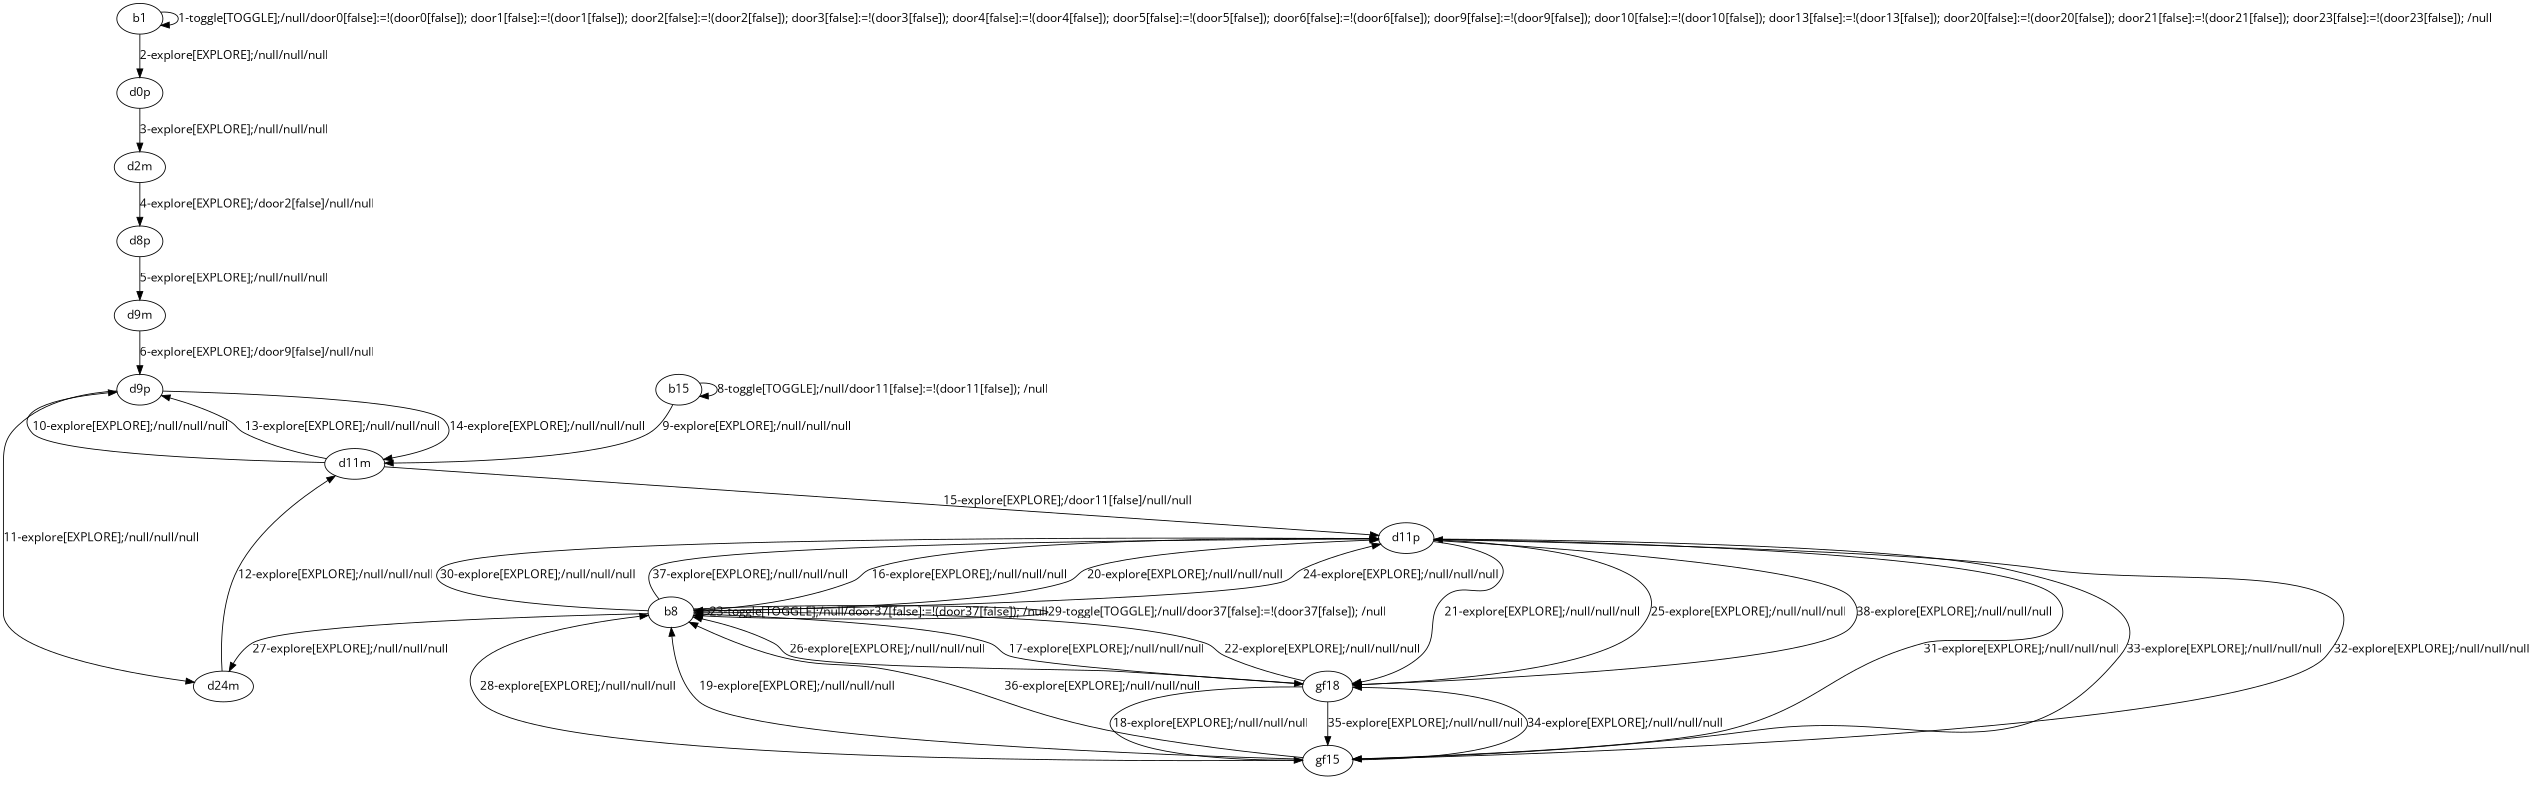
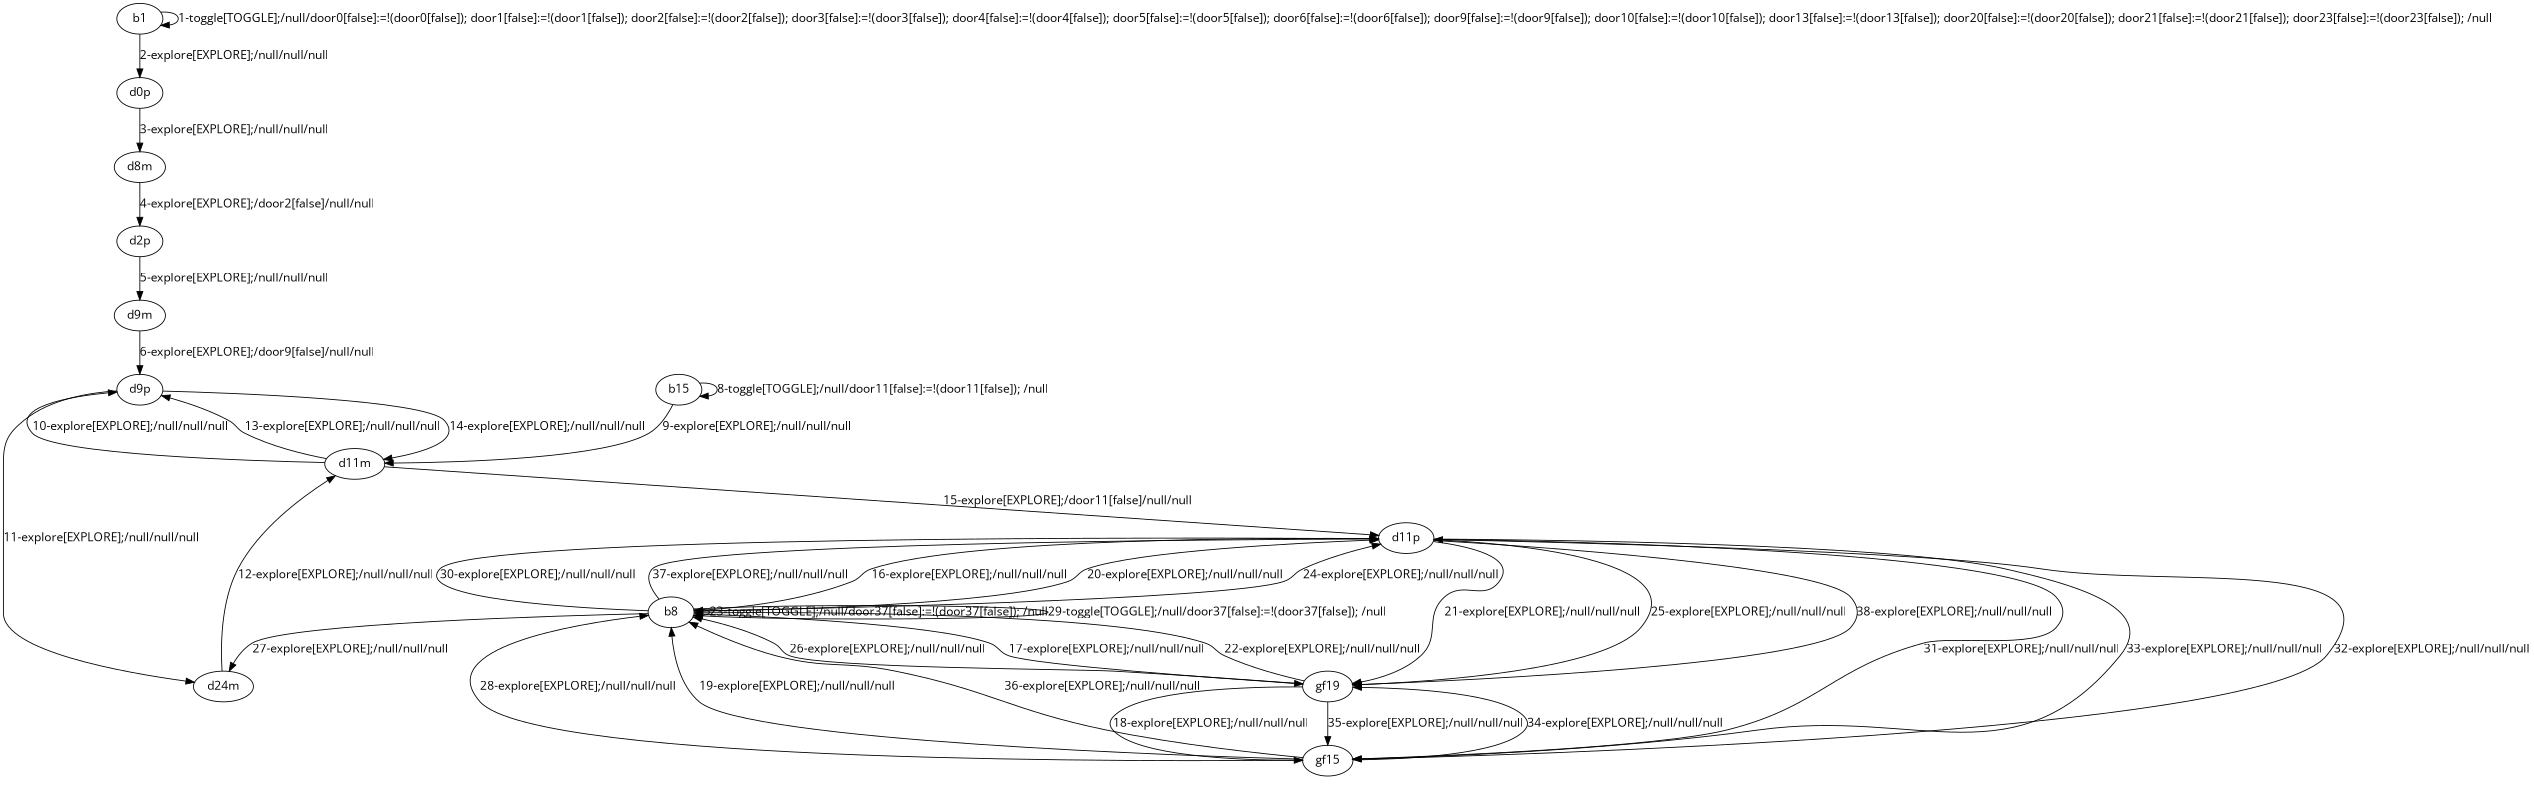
(140, 167) -> (140, 167)
(140, 241) -> (140, 241)
(1328, 686) -> (1328, 686)
